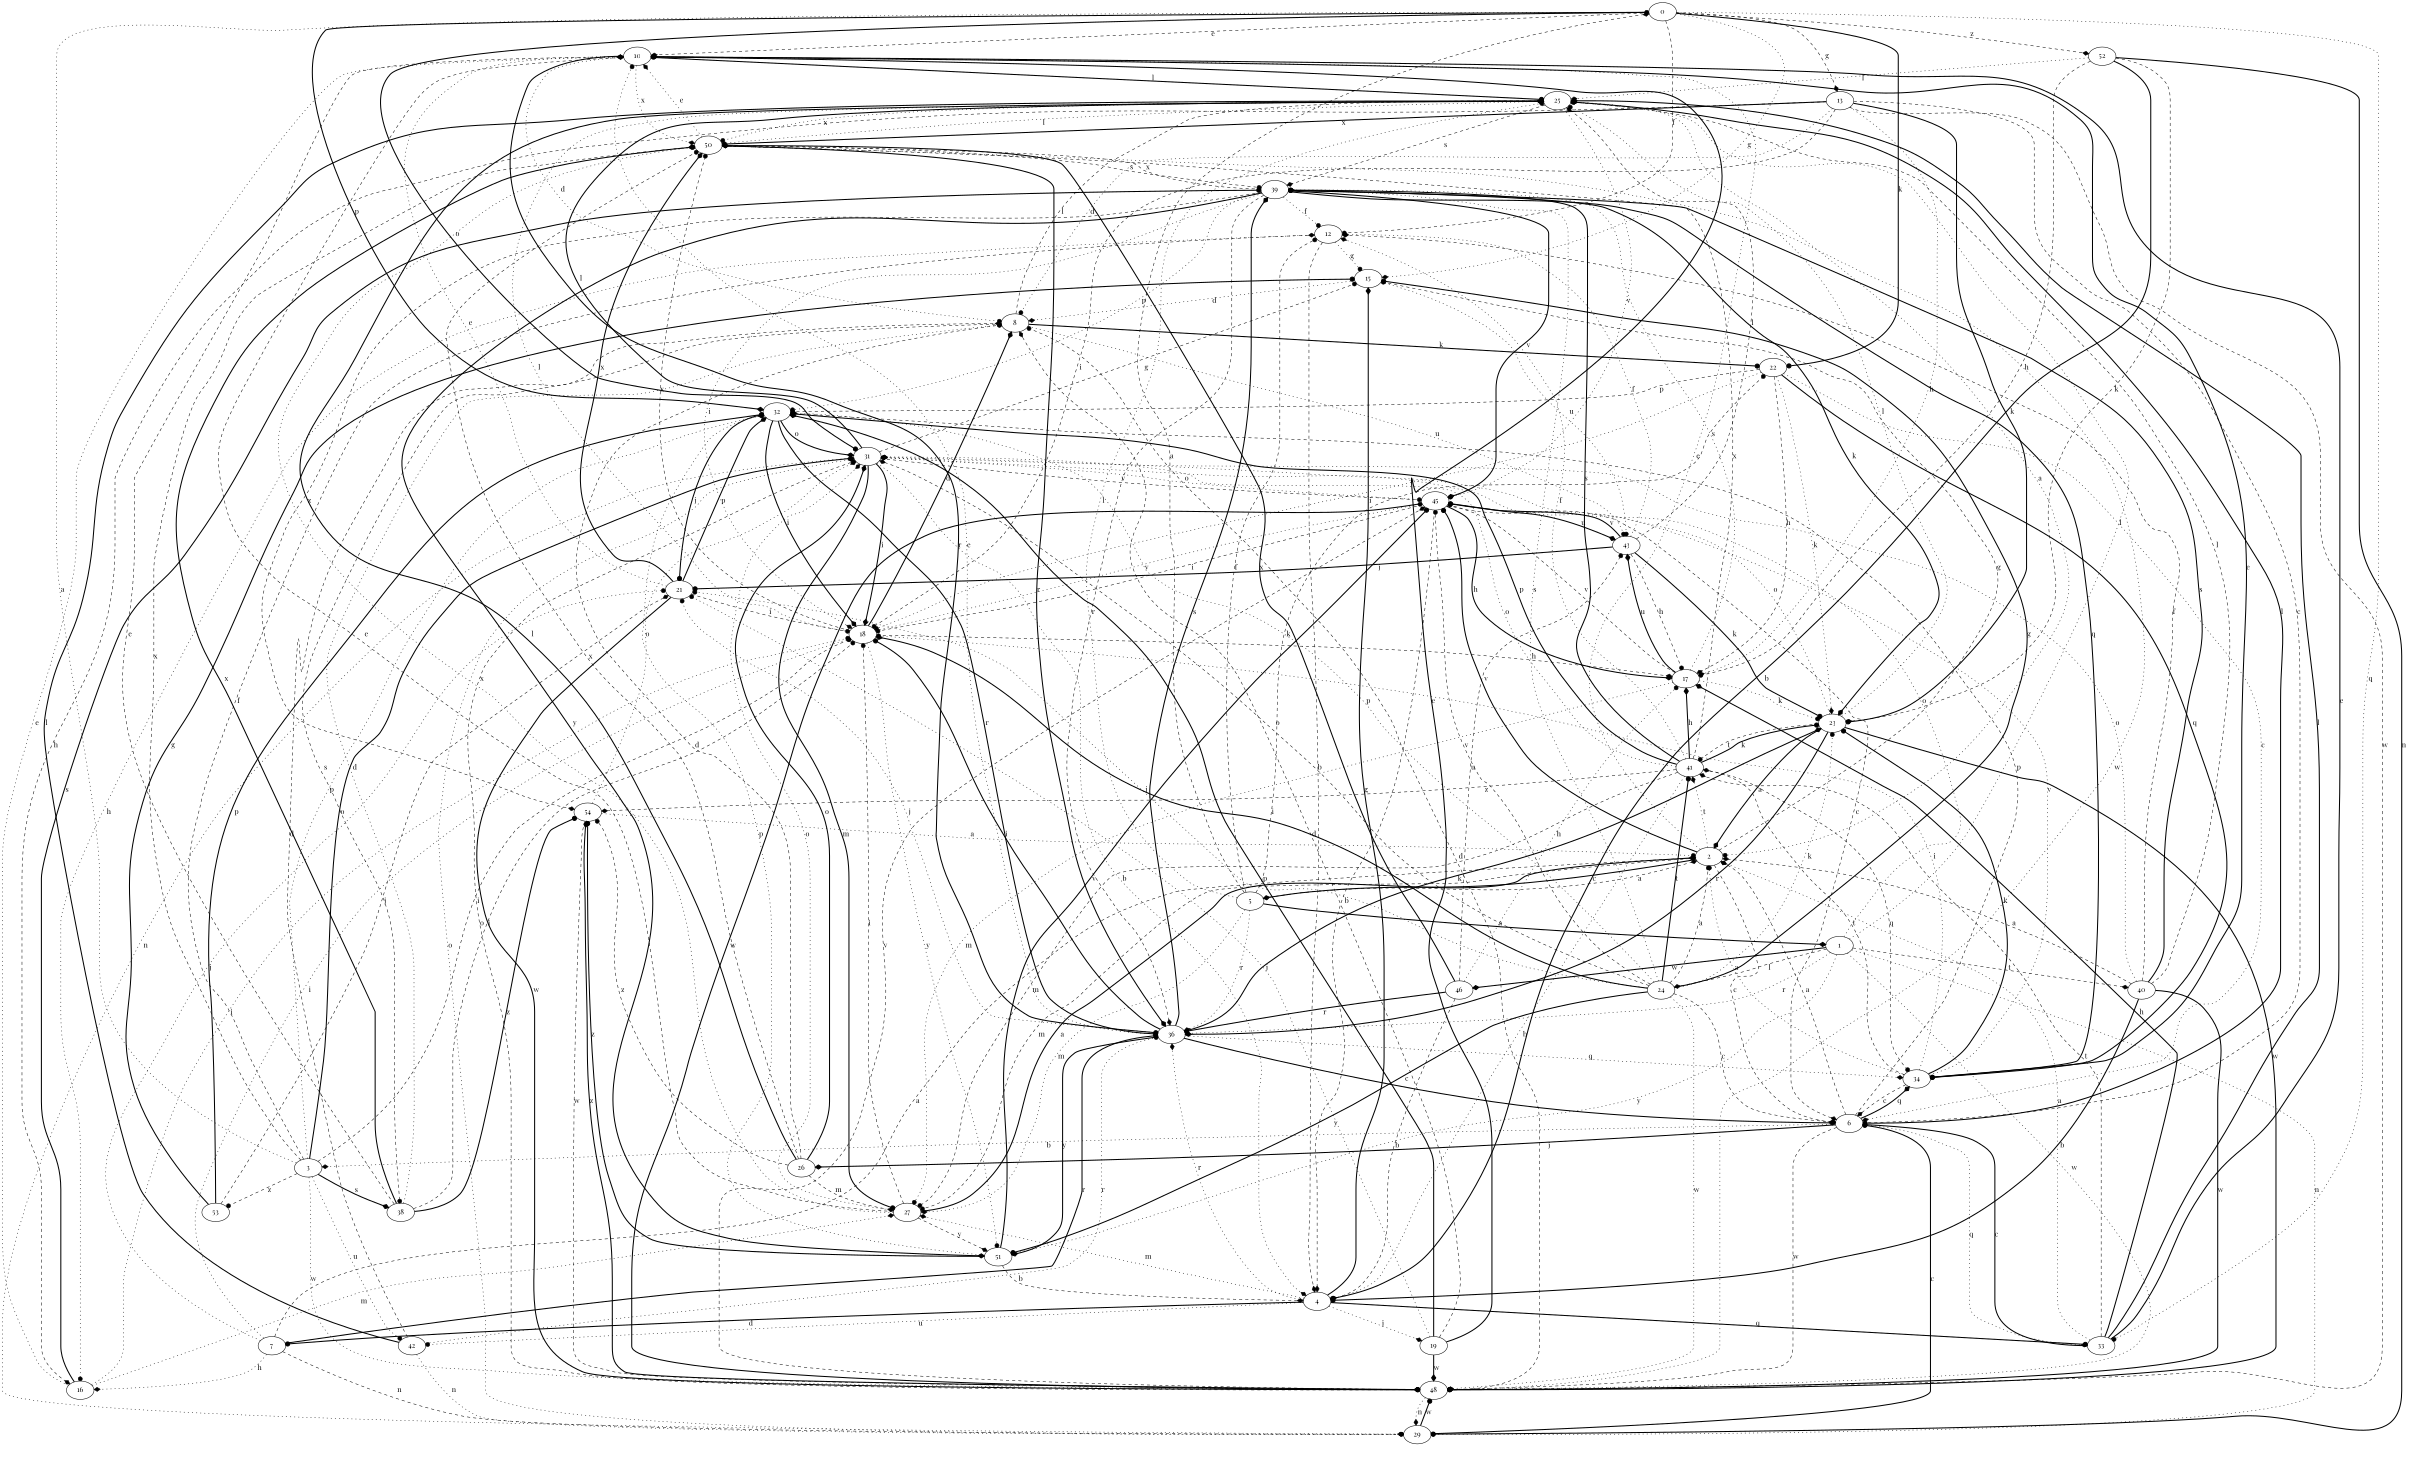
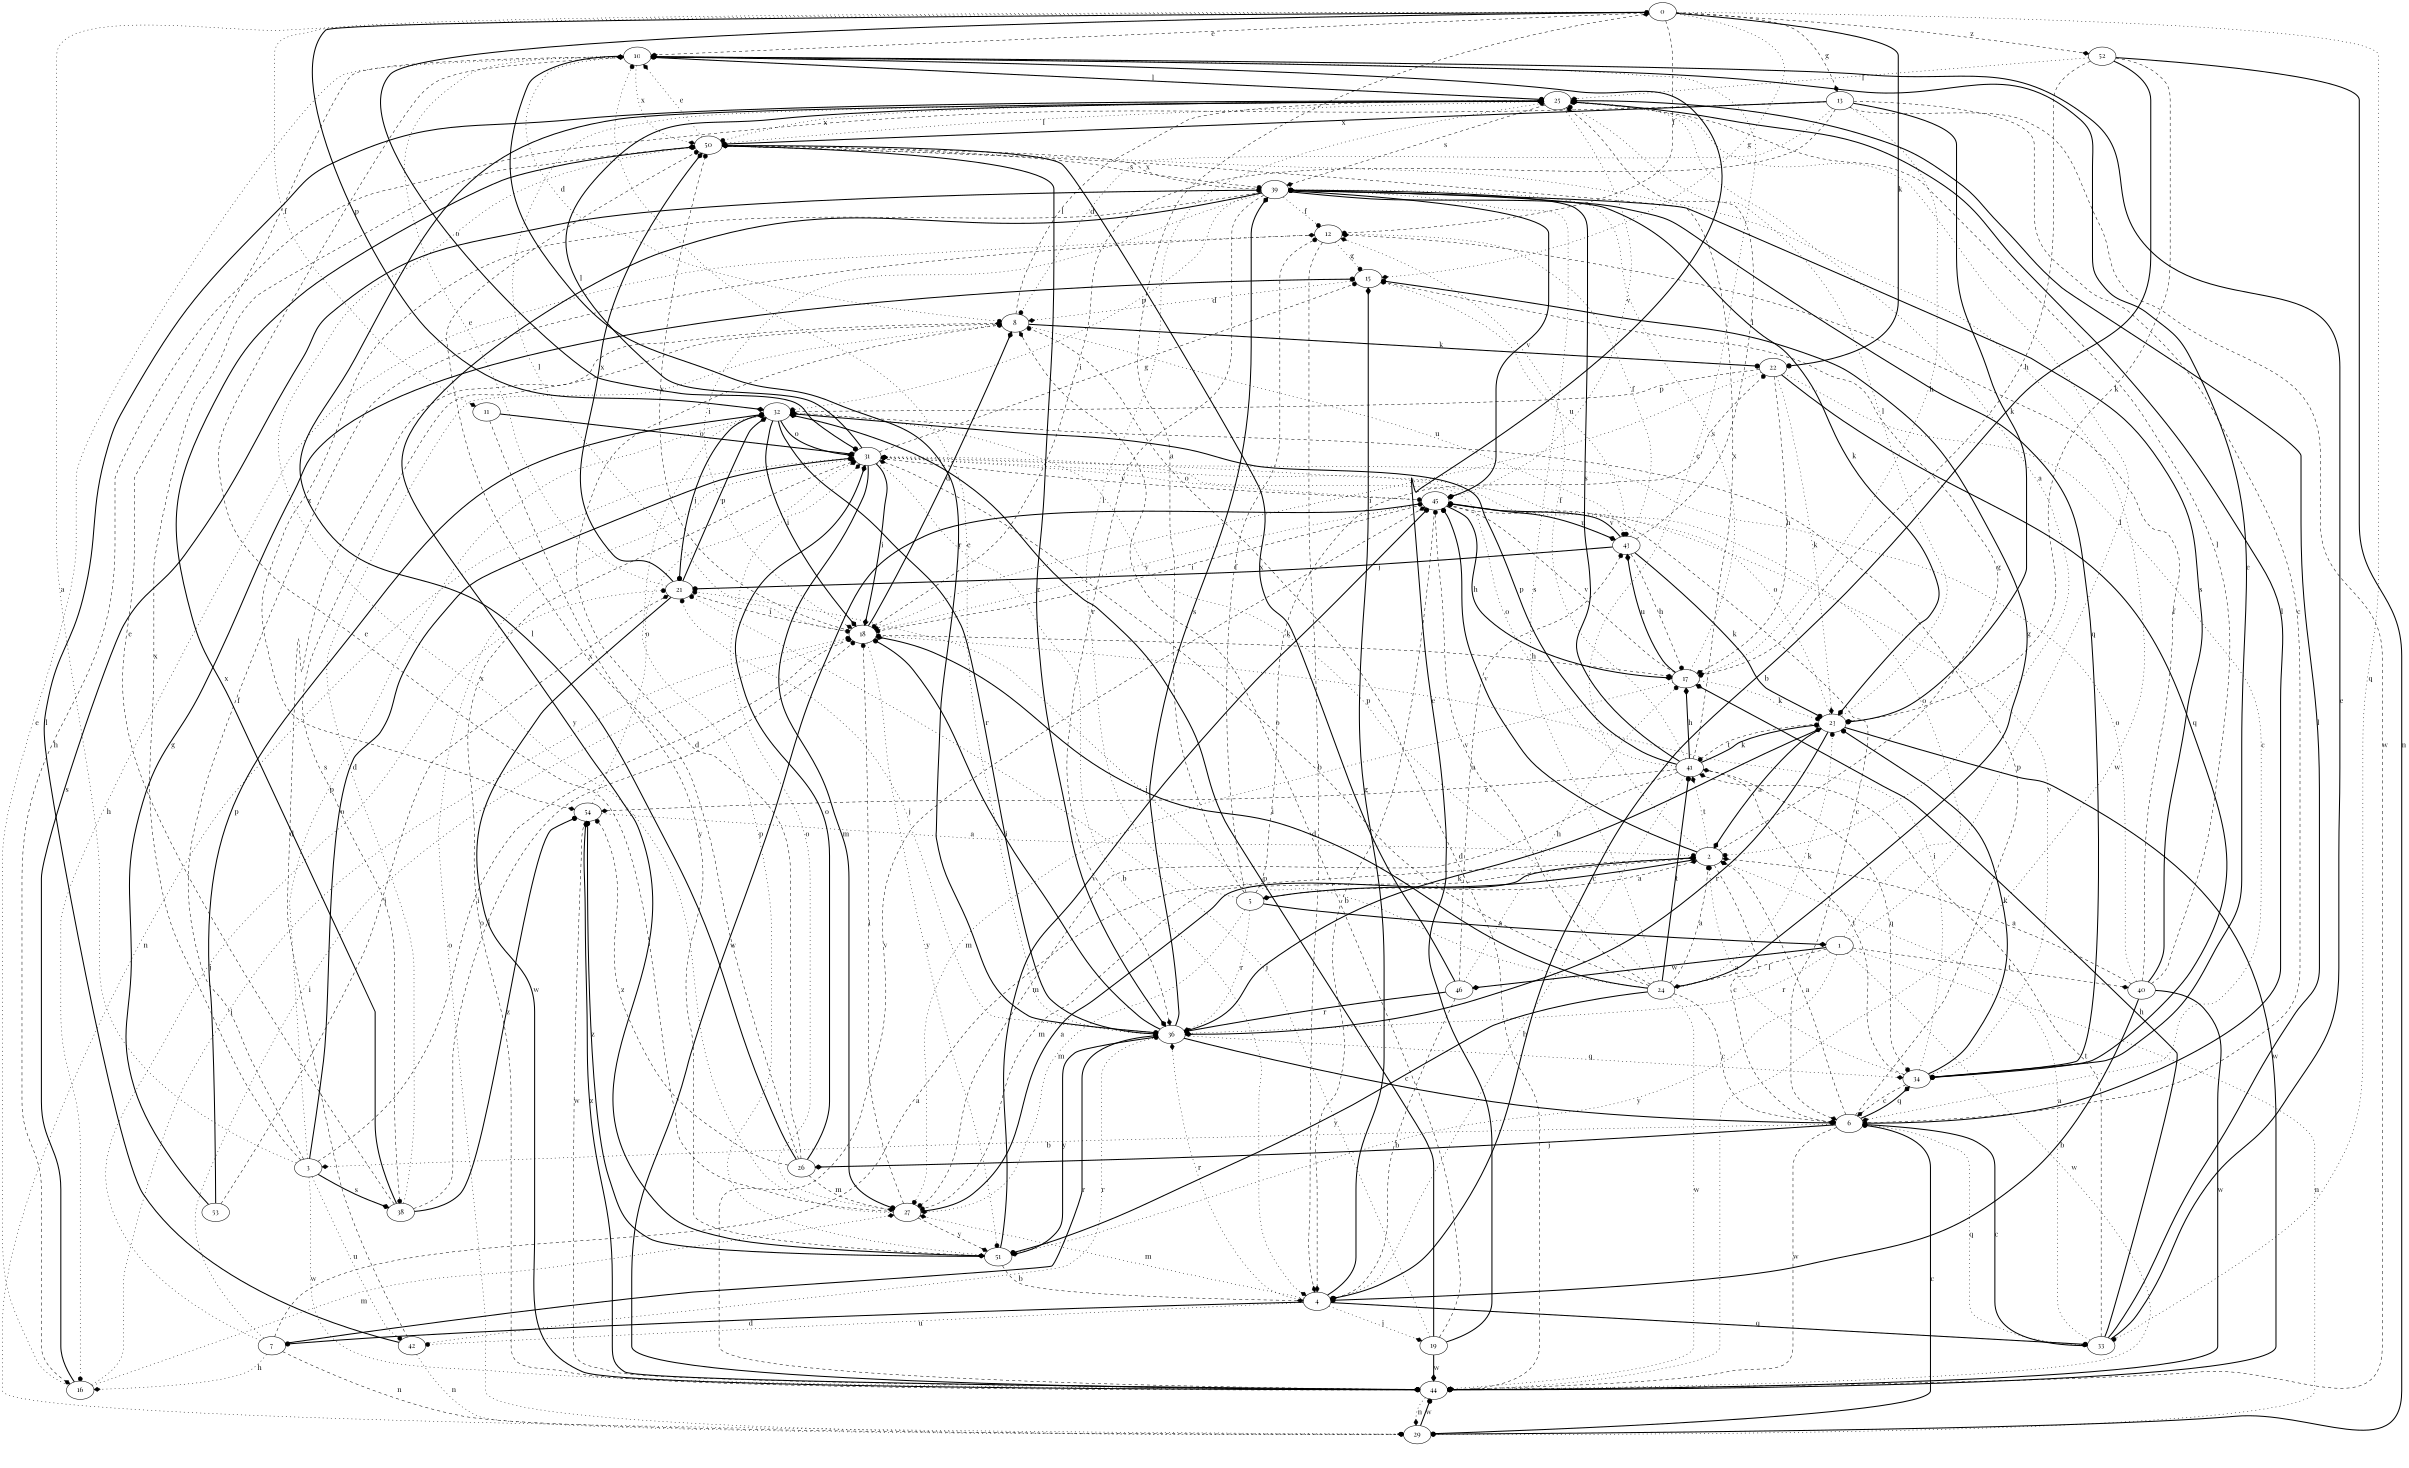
none -> (487, 412)
(264, 1189) -> none
(1434, 1390) -> (1434, 1390)
